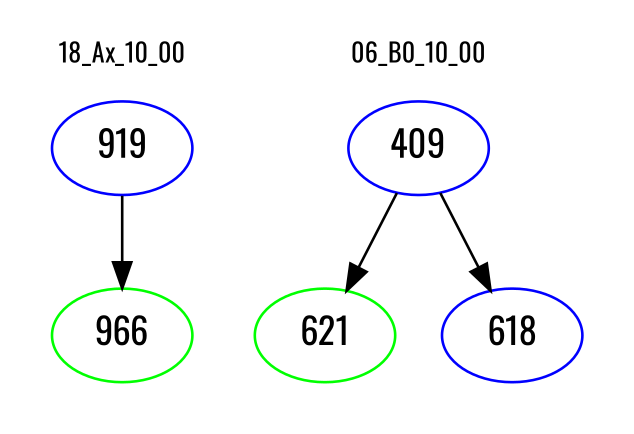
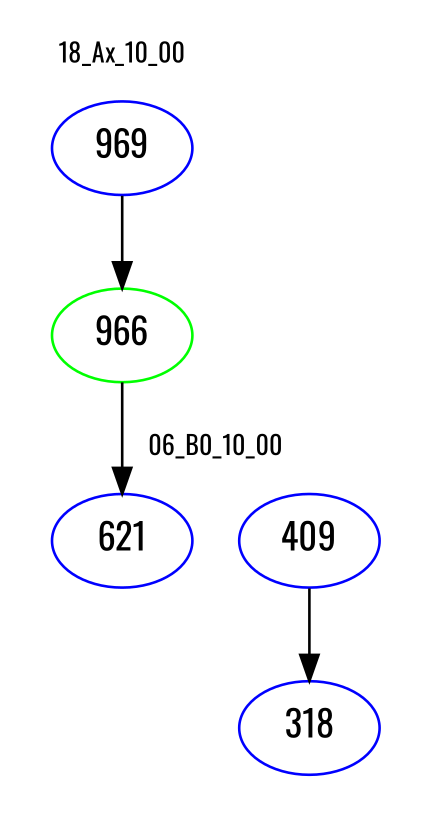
(122, 148) -> (122, 148)
(378, 230) -> (122, 440)
(325, 335) -> (122, 541)
(512, 335) -> (309, 728)
